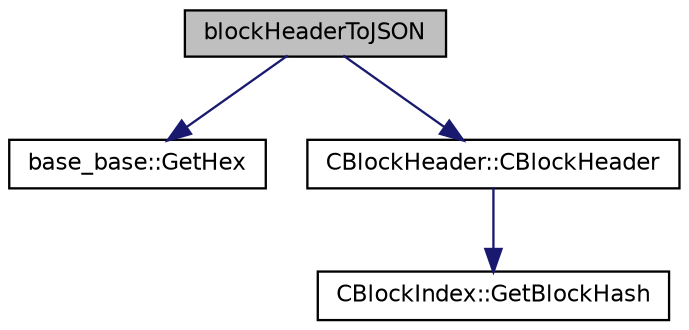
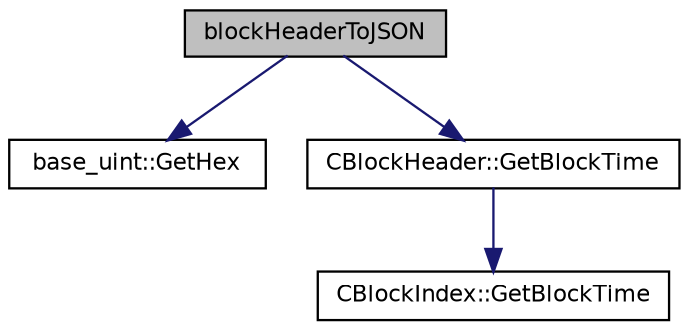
(138, 164) -> (138, 164)
(493, 164) -> (493, 164)
(493, 296) -> (493, 296)
